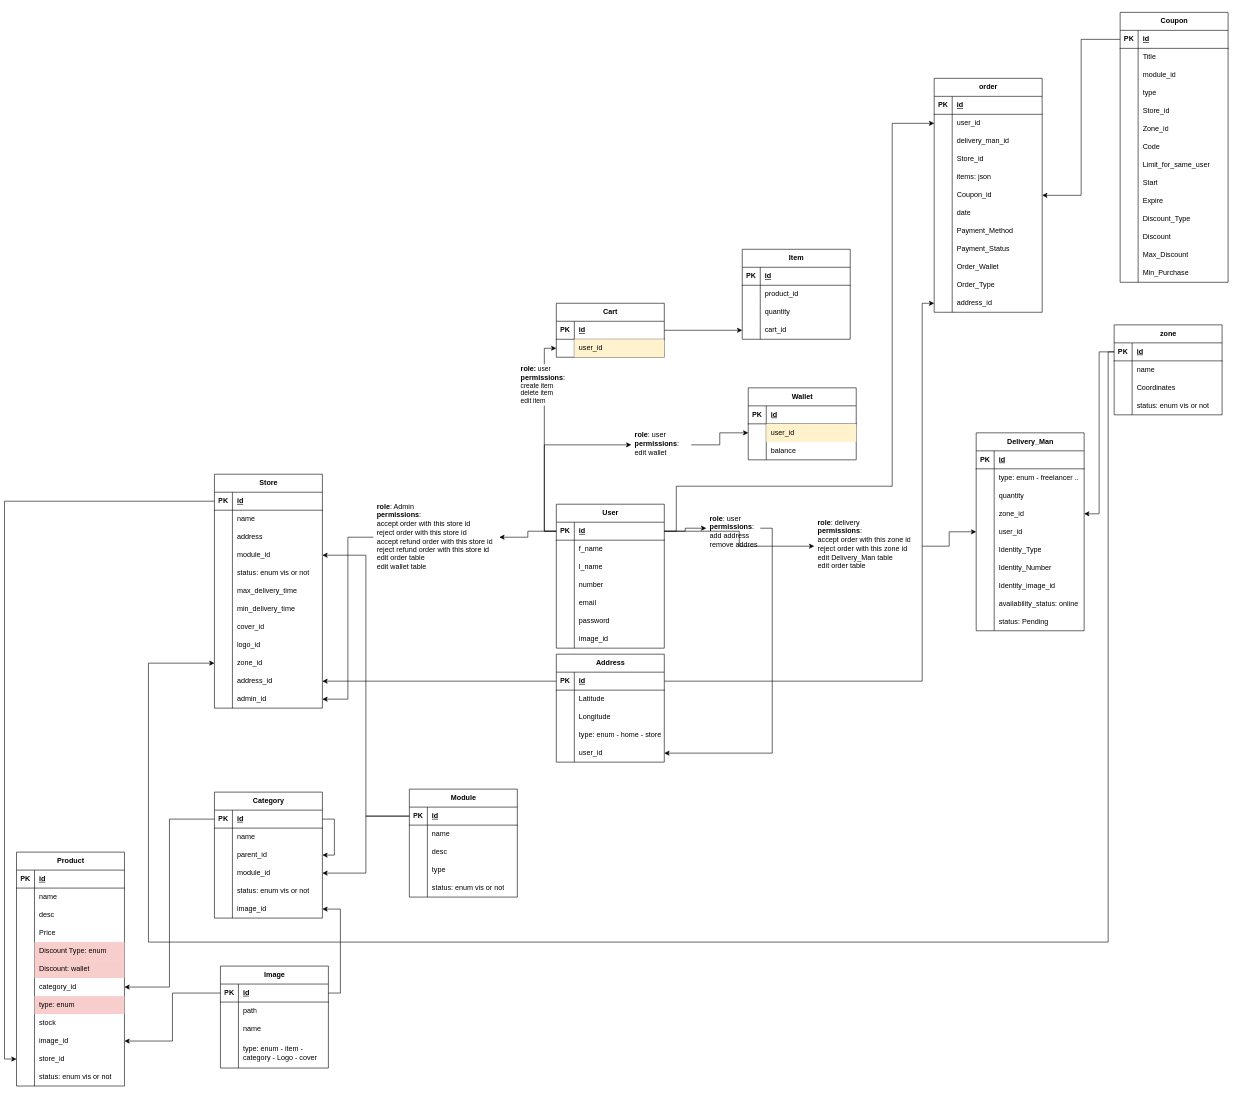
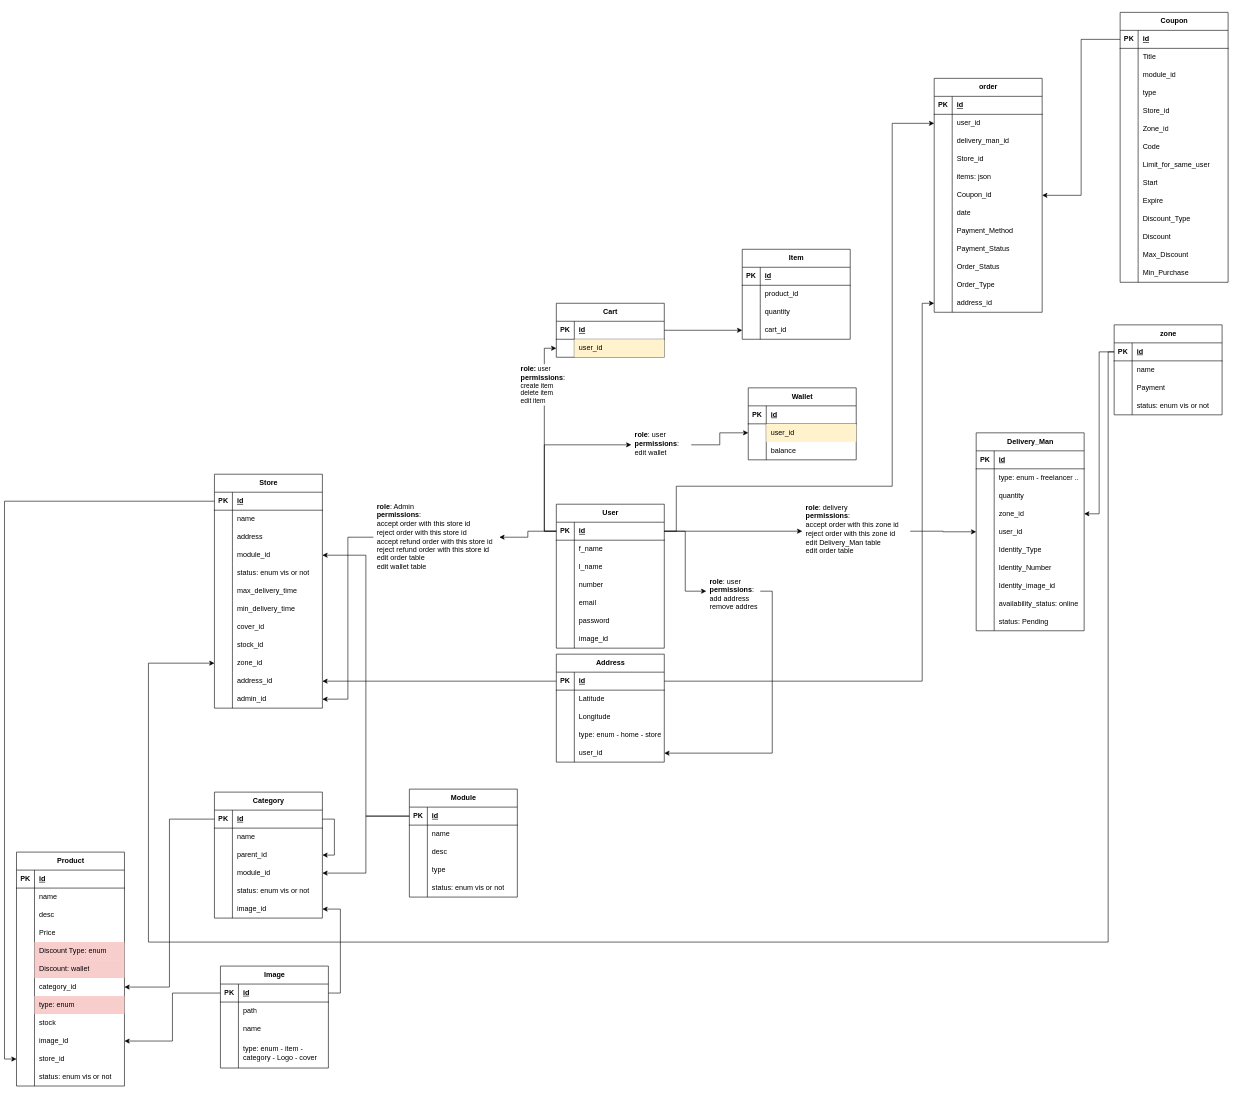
(980, 267) -> (981, 267)
(1159, 388) -> (1151, 388)
(734, 528) -> (734, 591)
(869, 546) -> (857, 531)
(250, 645) -> (252, 645)
